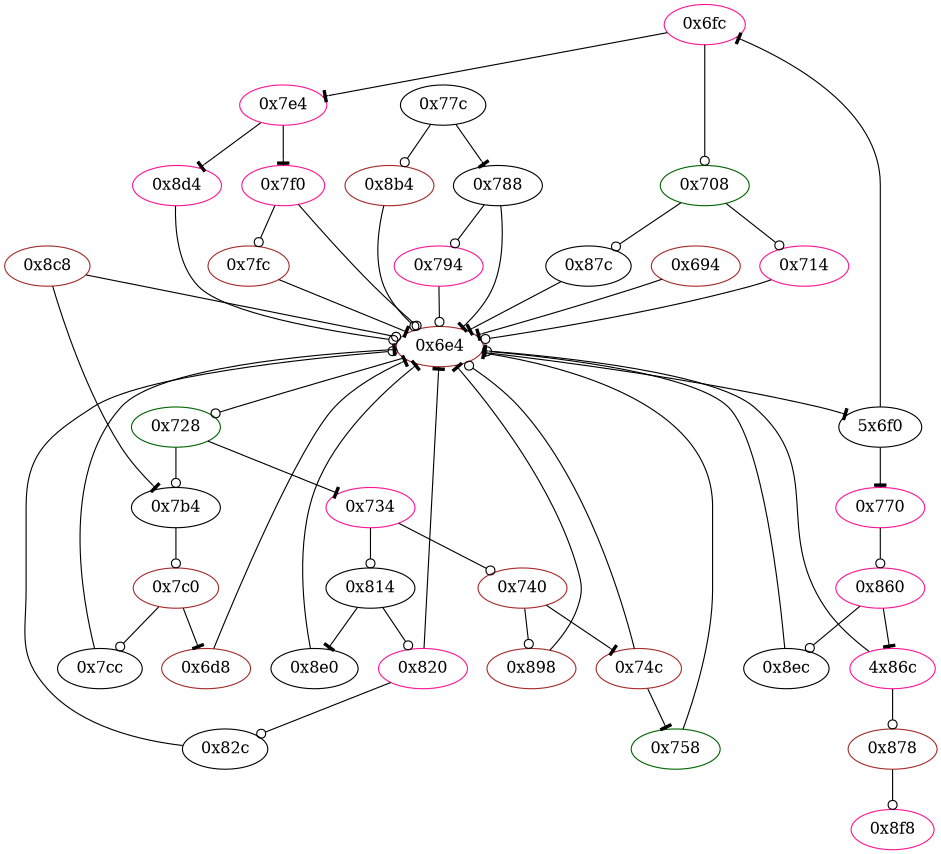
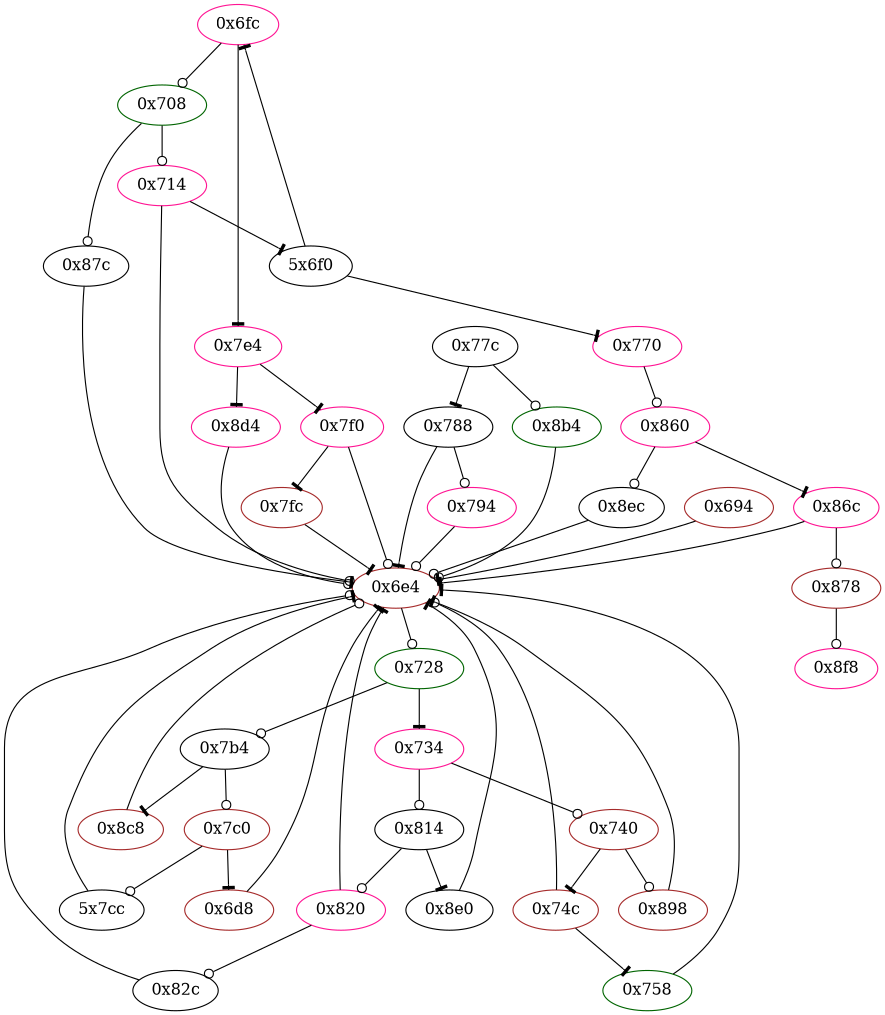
(389, 186) -> (557, 427)
(268, 222) -> (314, 465)
(744, 391) -> (230, 222)
(92, 392) -> (175, 788)
(100, 669) -> (102, 910)
(893, 669) -> (836, 508)
